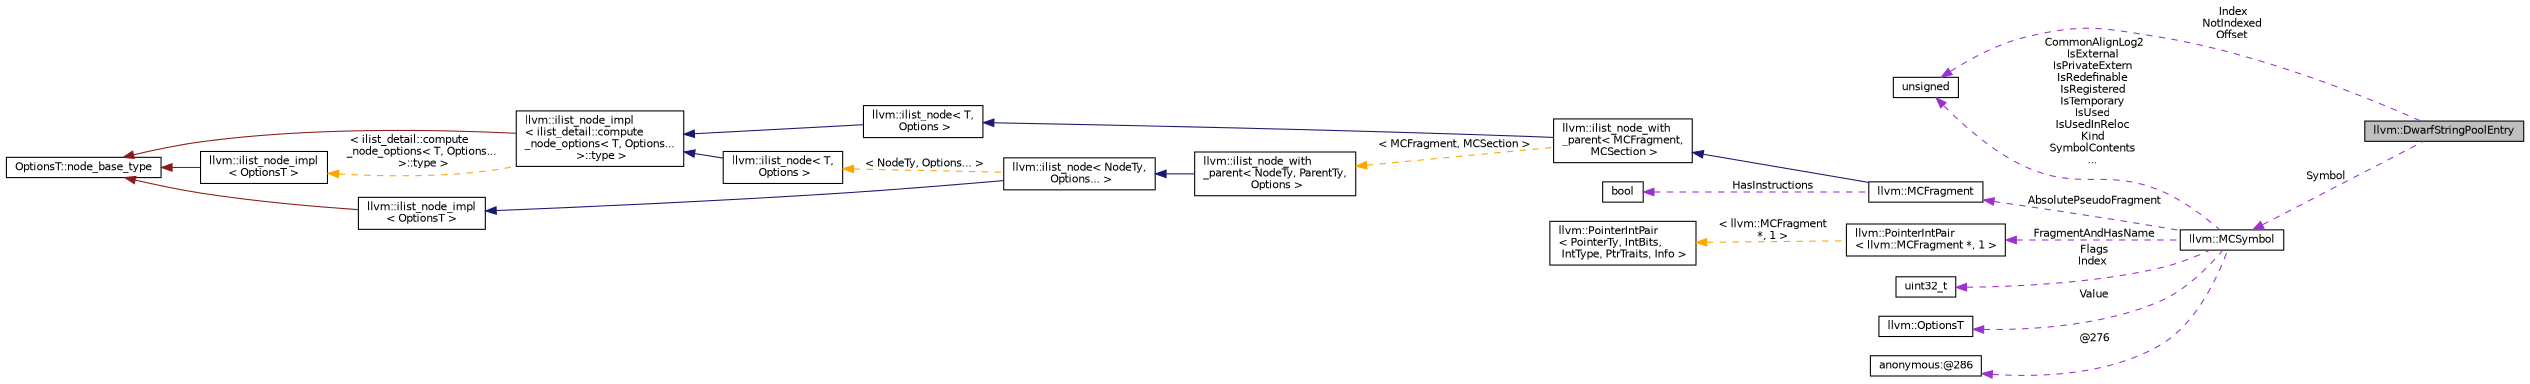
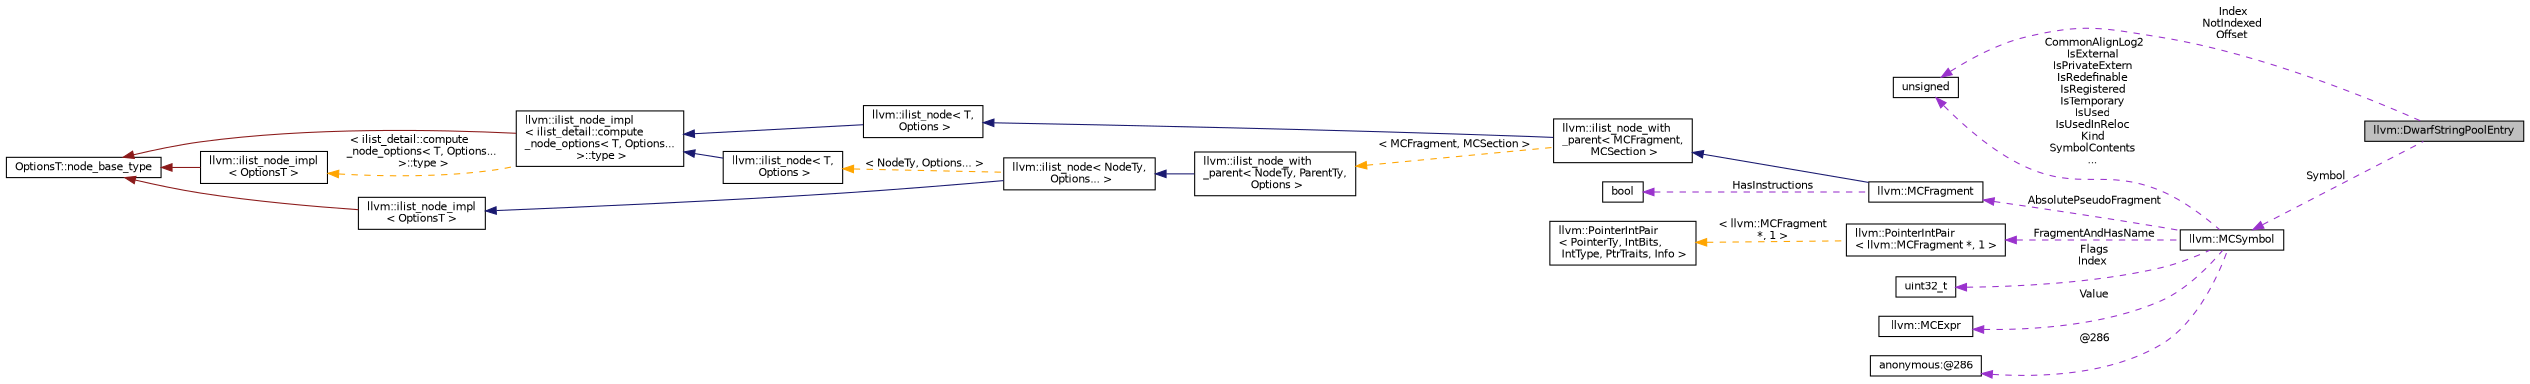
(1926, 326) -> (1926, 326)
(2093, 339) -> (2093, 339)
